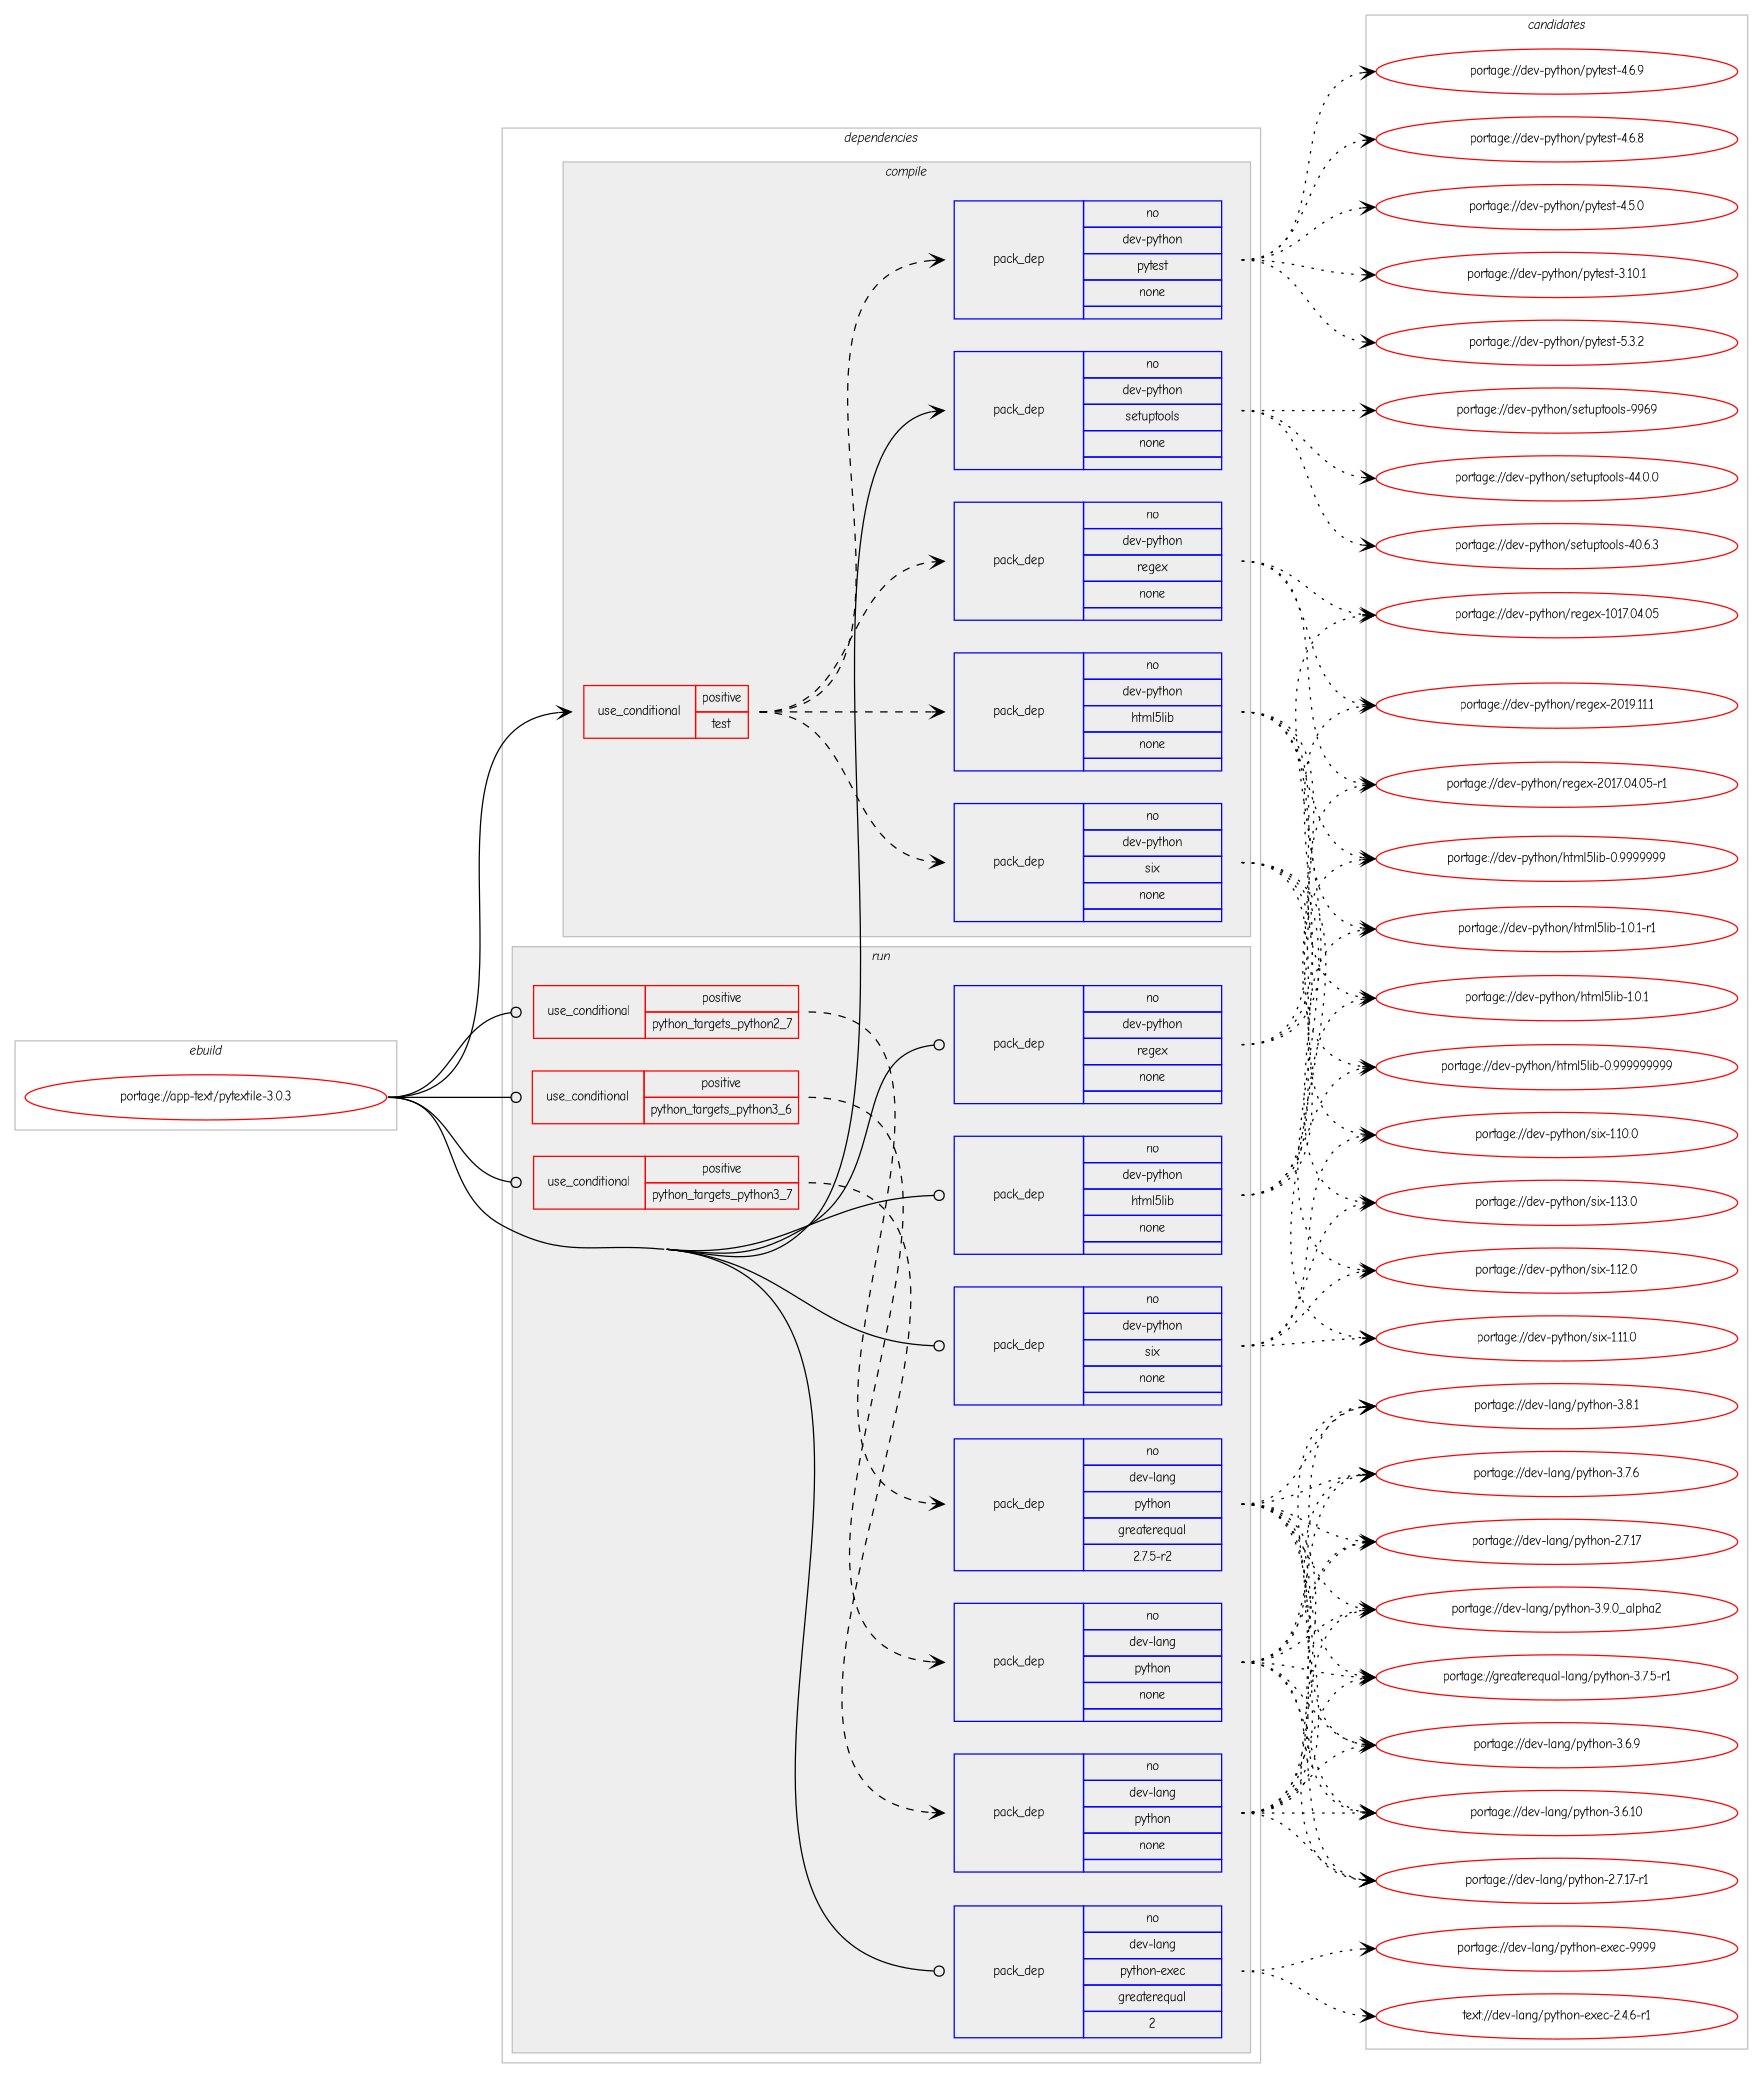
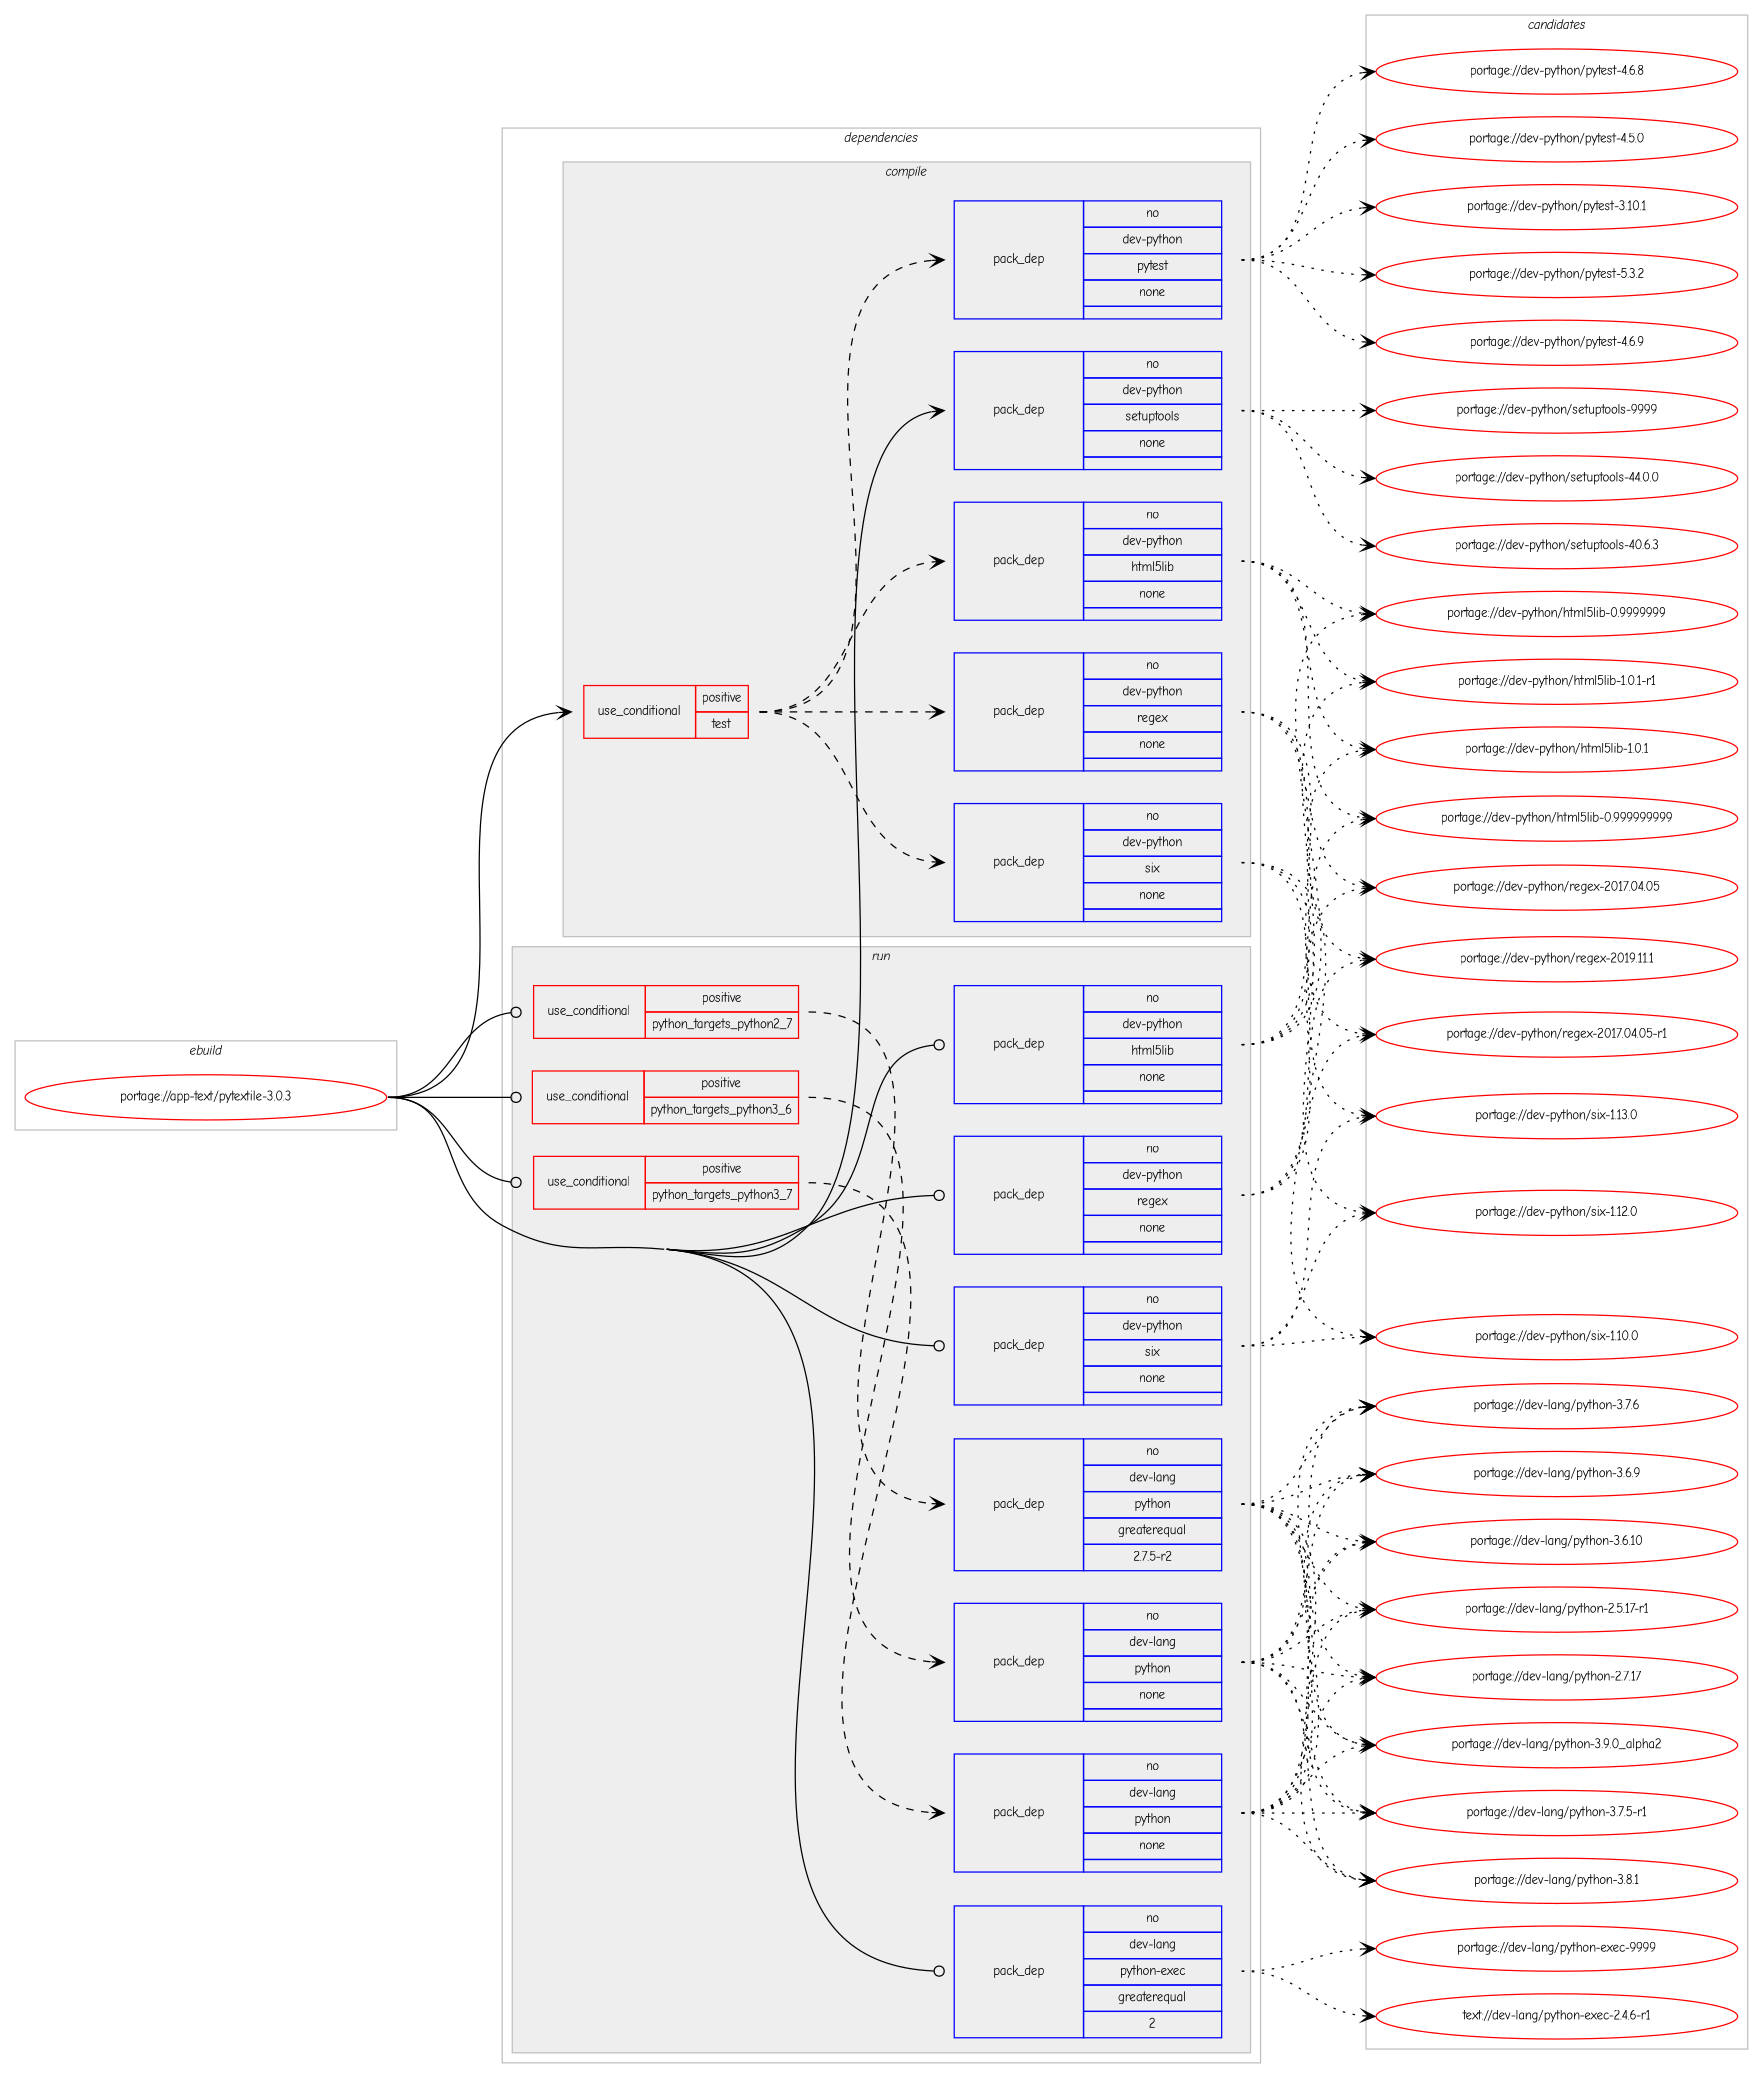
(1557, 411) -> (1557, 411)
(1557, 615) -> (1557, 888)
(1557, 1338) -> none
(1557, 1677) -> (1557, 1813)
(1557, 1881) -> (1557, 1610)
